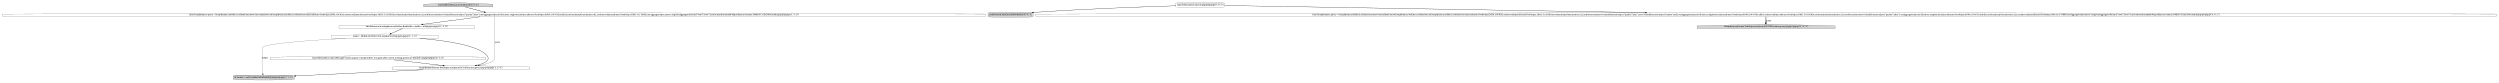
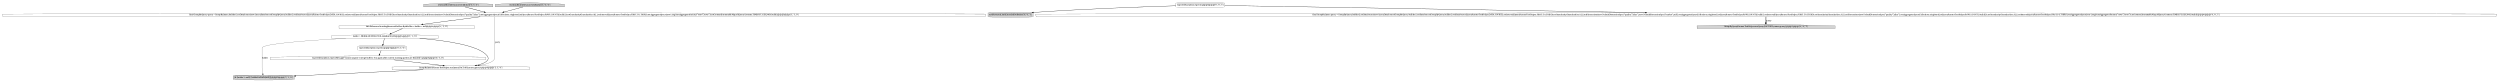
none -> (530, 5)
none -> (382, 48)
